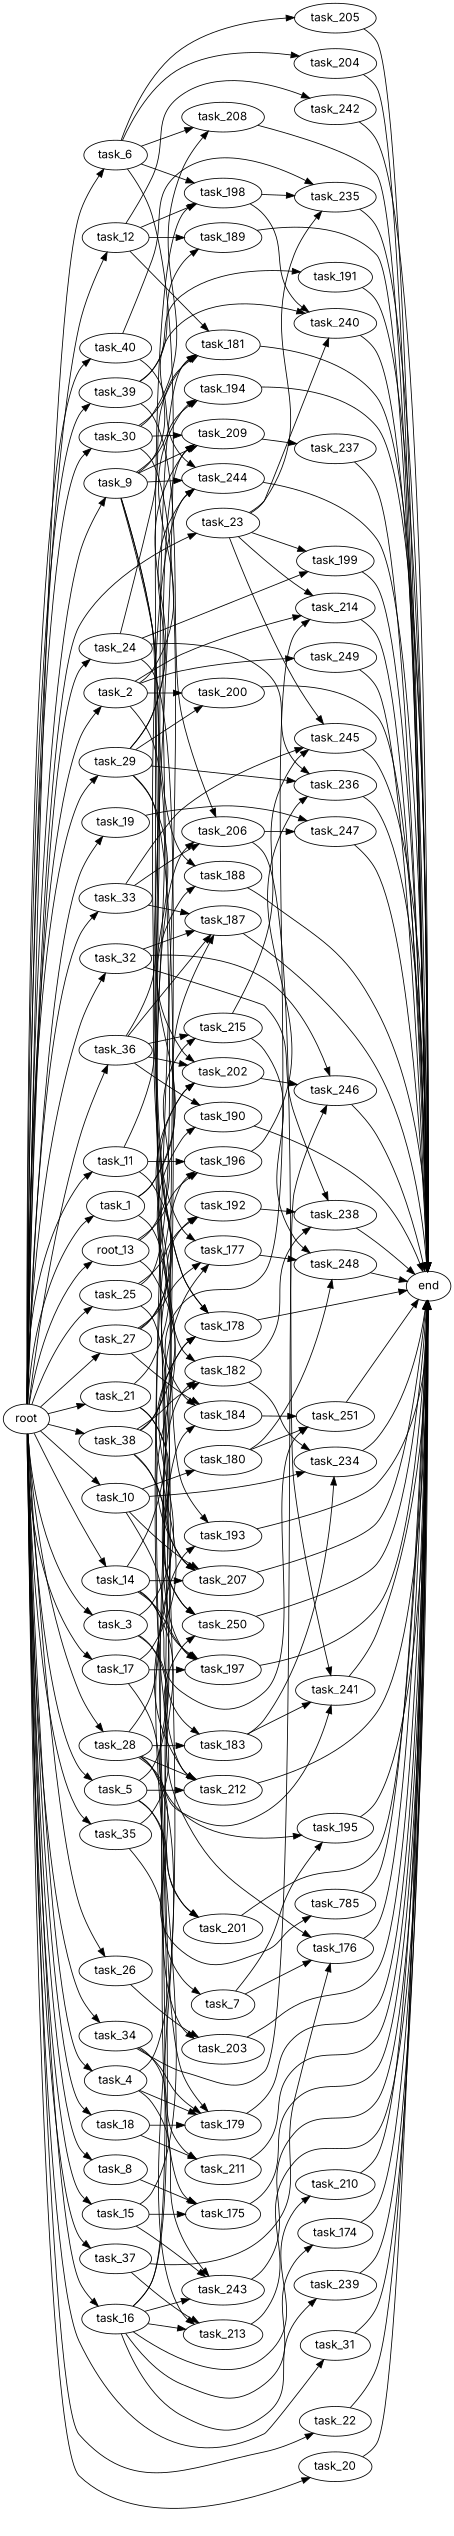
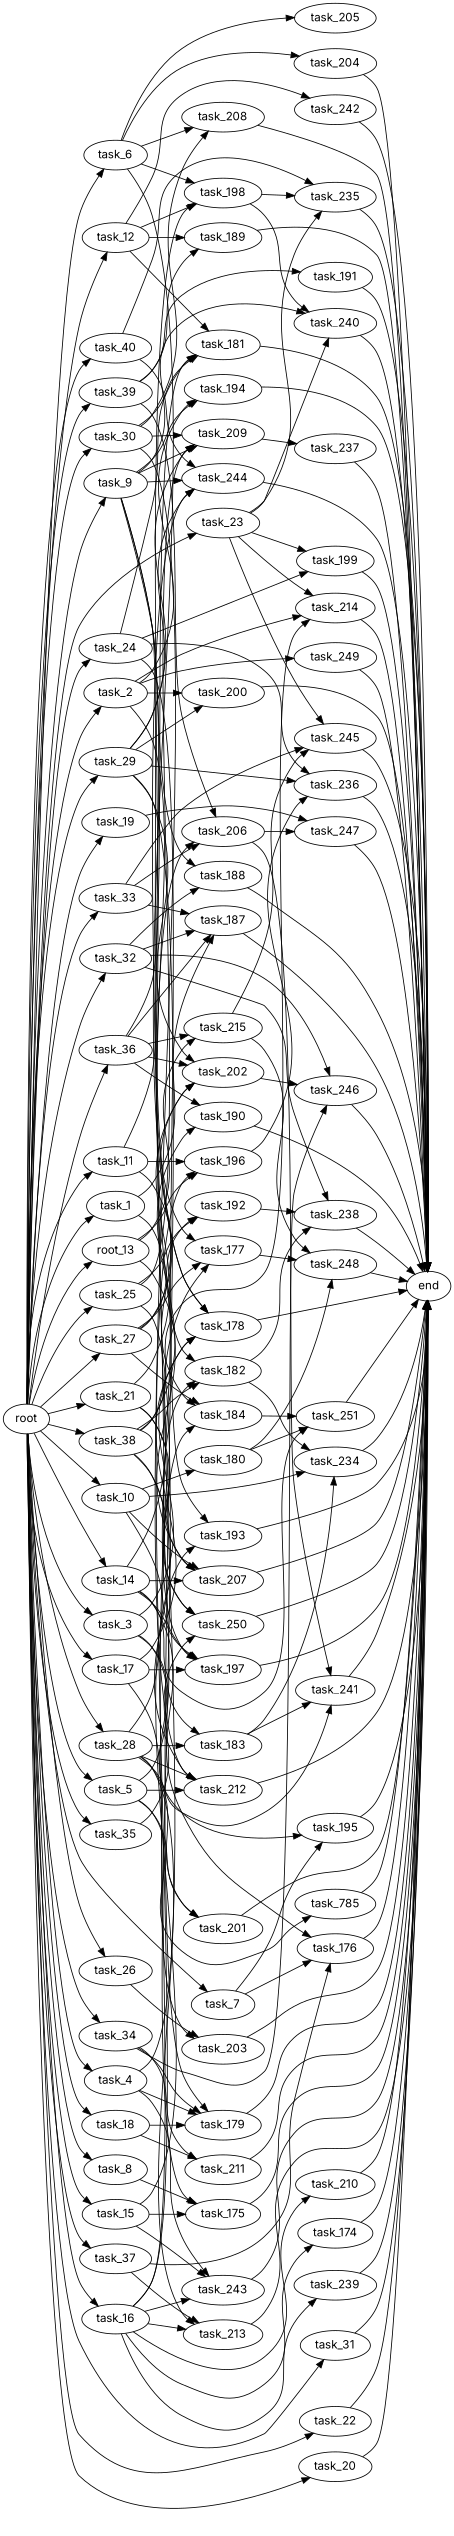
(414, 642) -> none
(167, 1046) -> (147, 928)
(155, 1889) -> (69, 1825)
